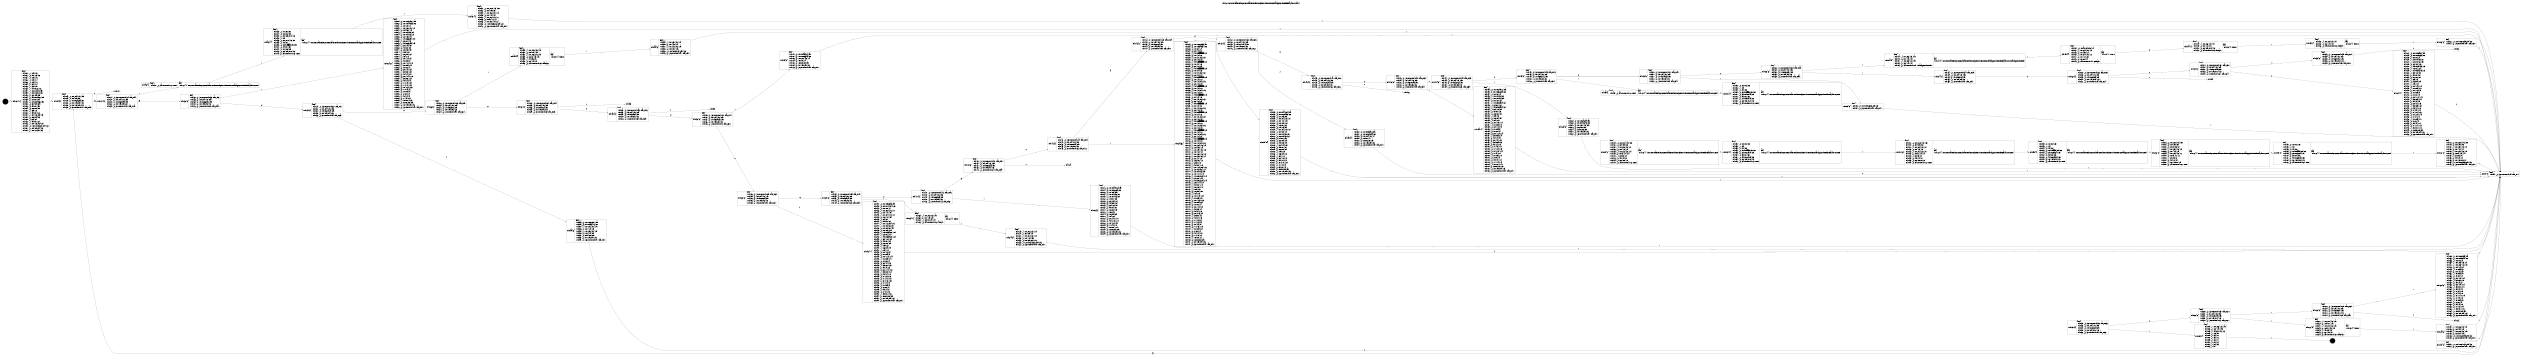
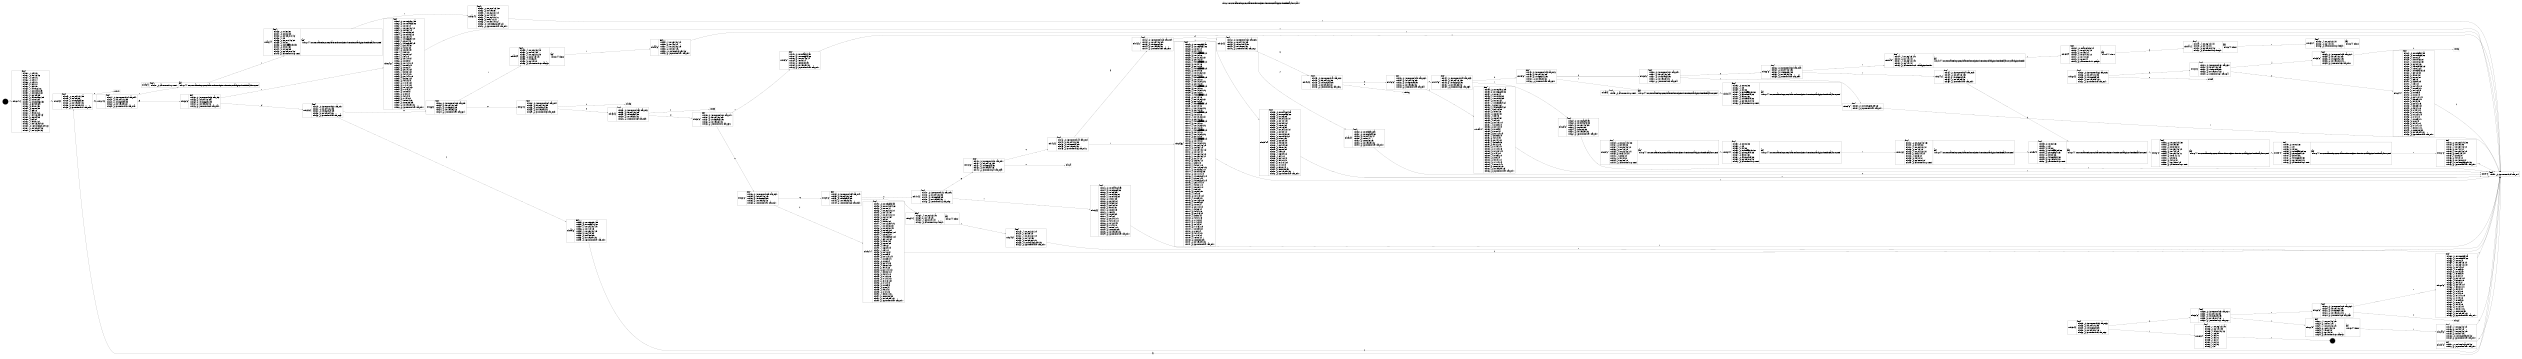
(2456, 42) -> none
(2021, 77) -> (2017, 112)
